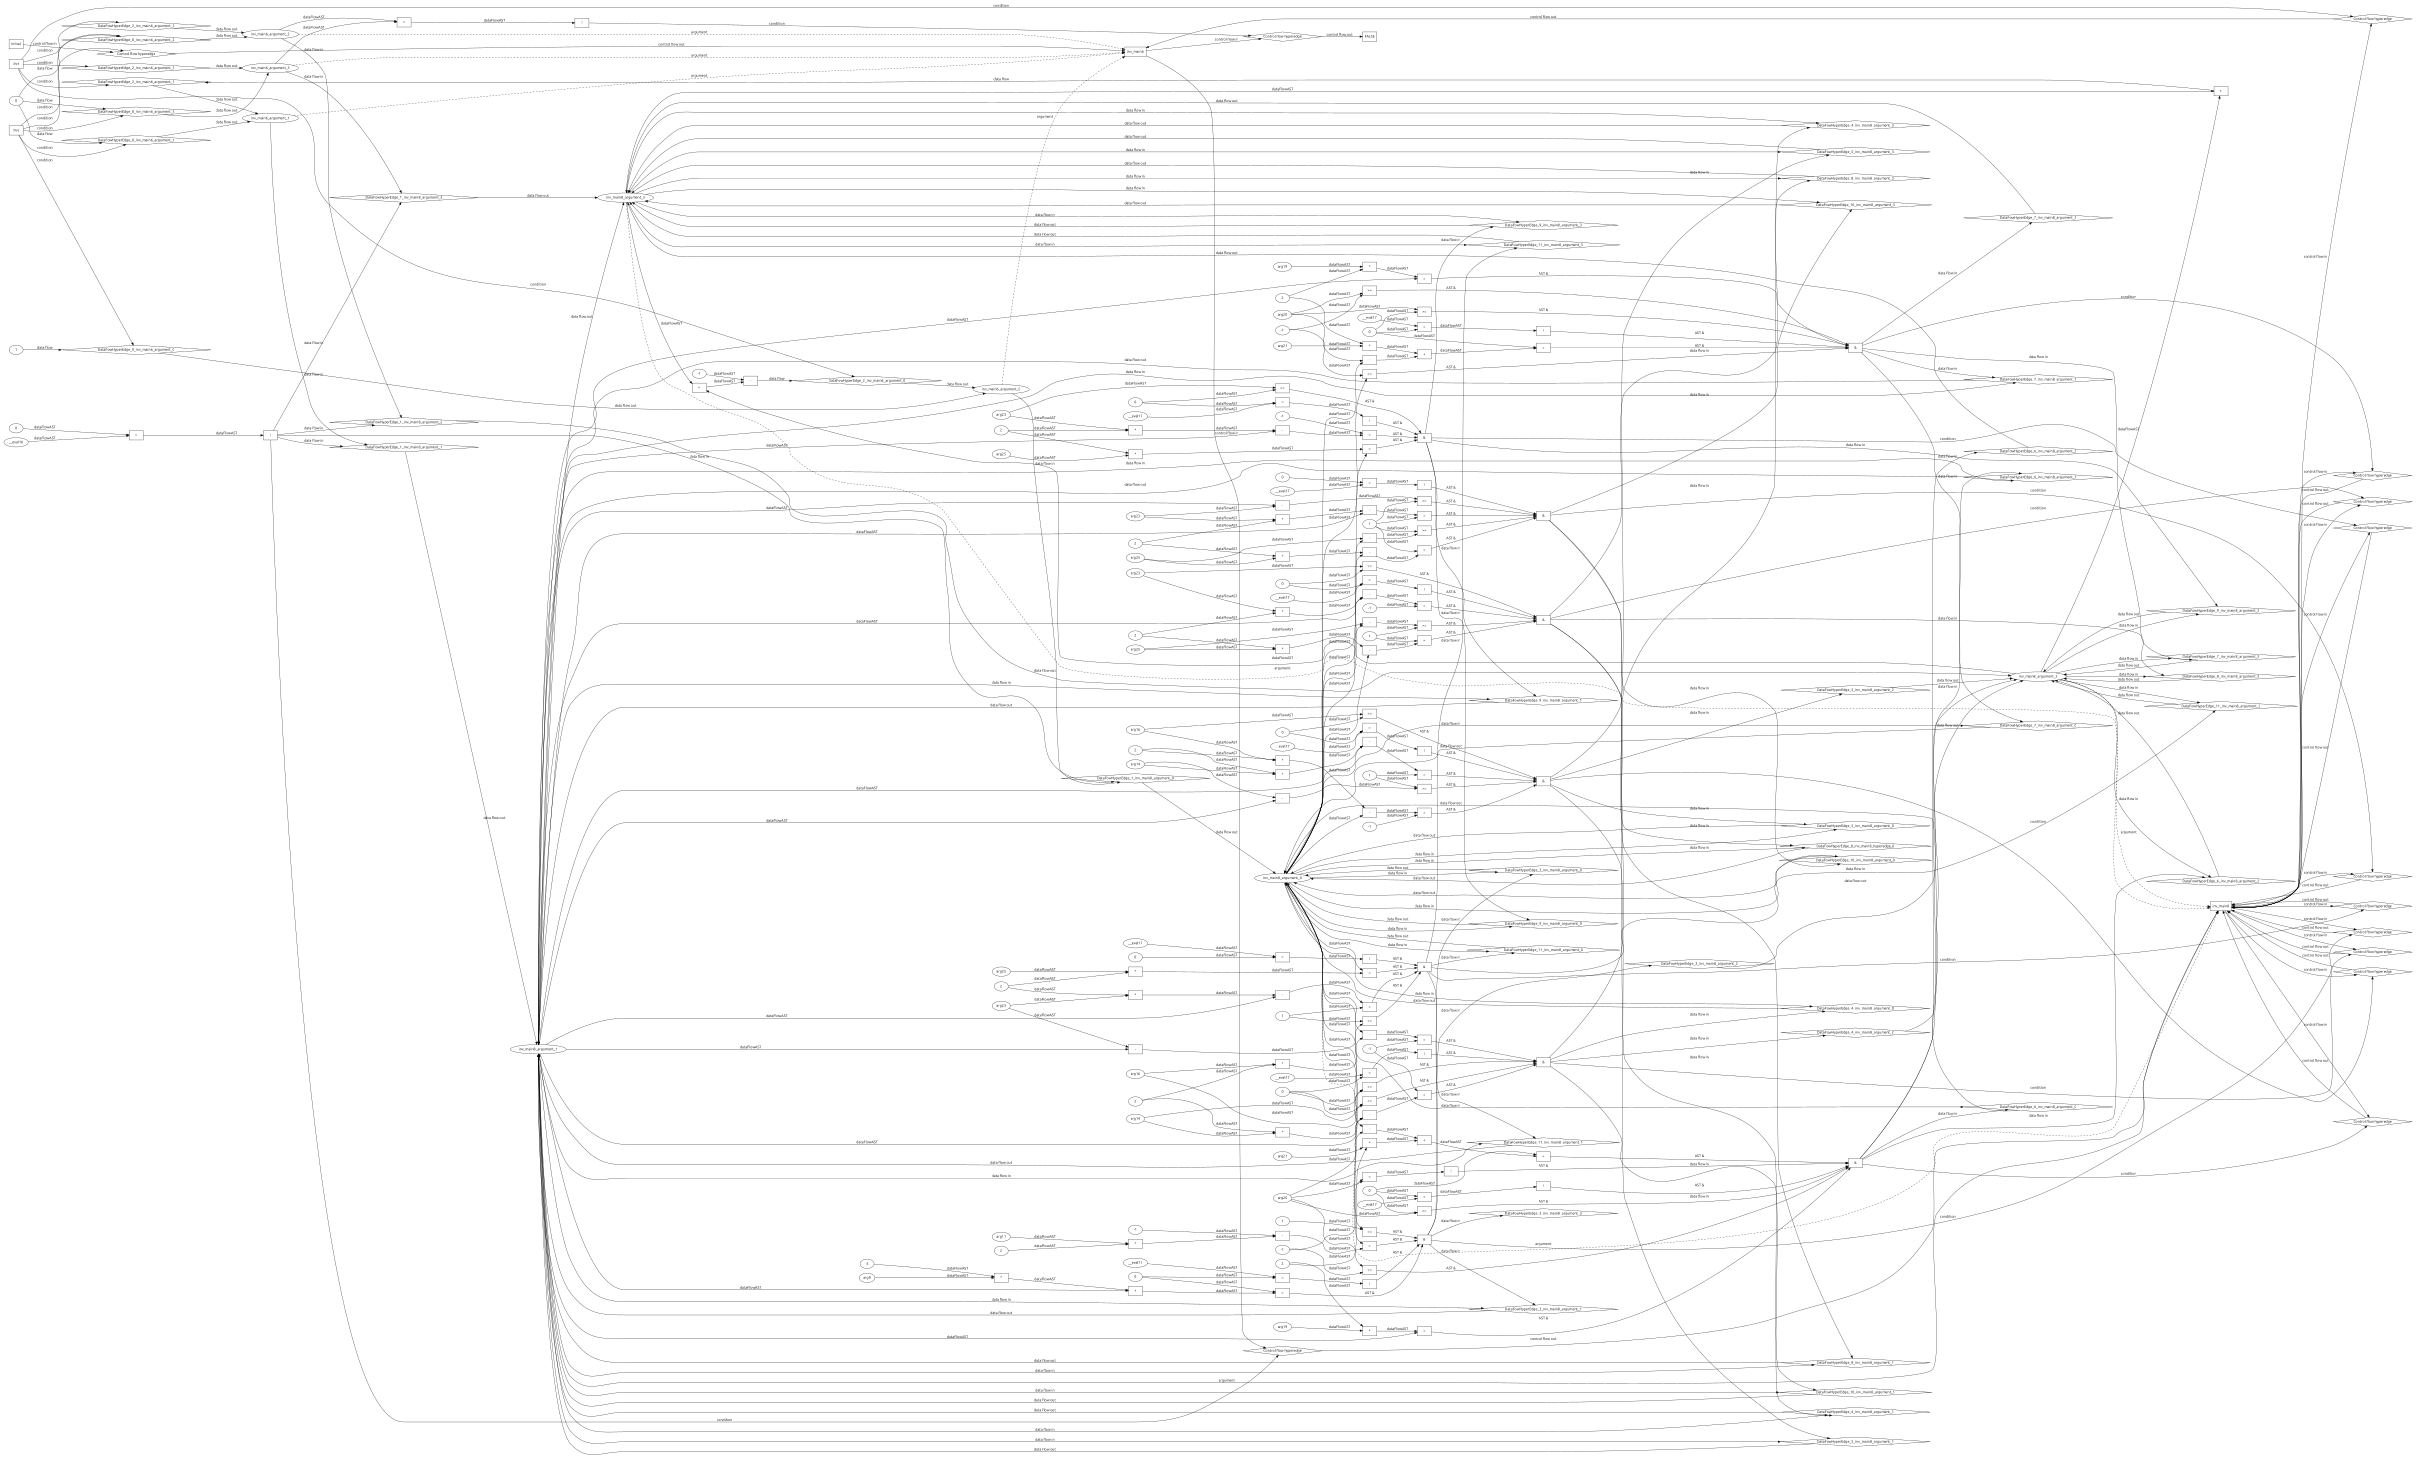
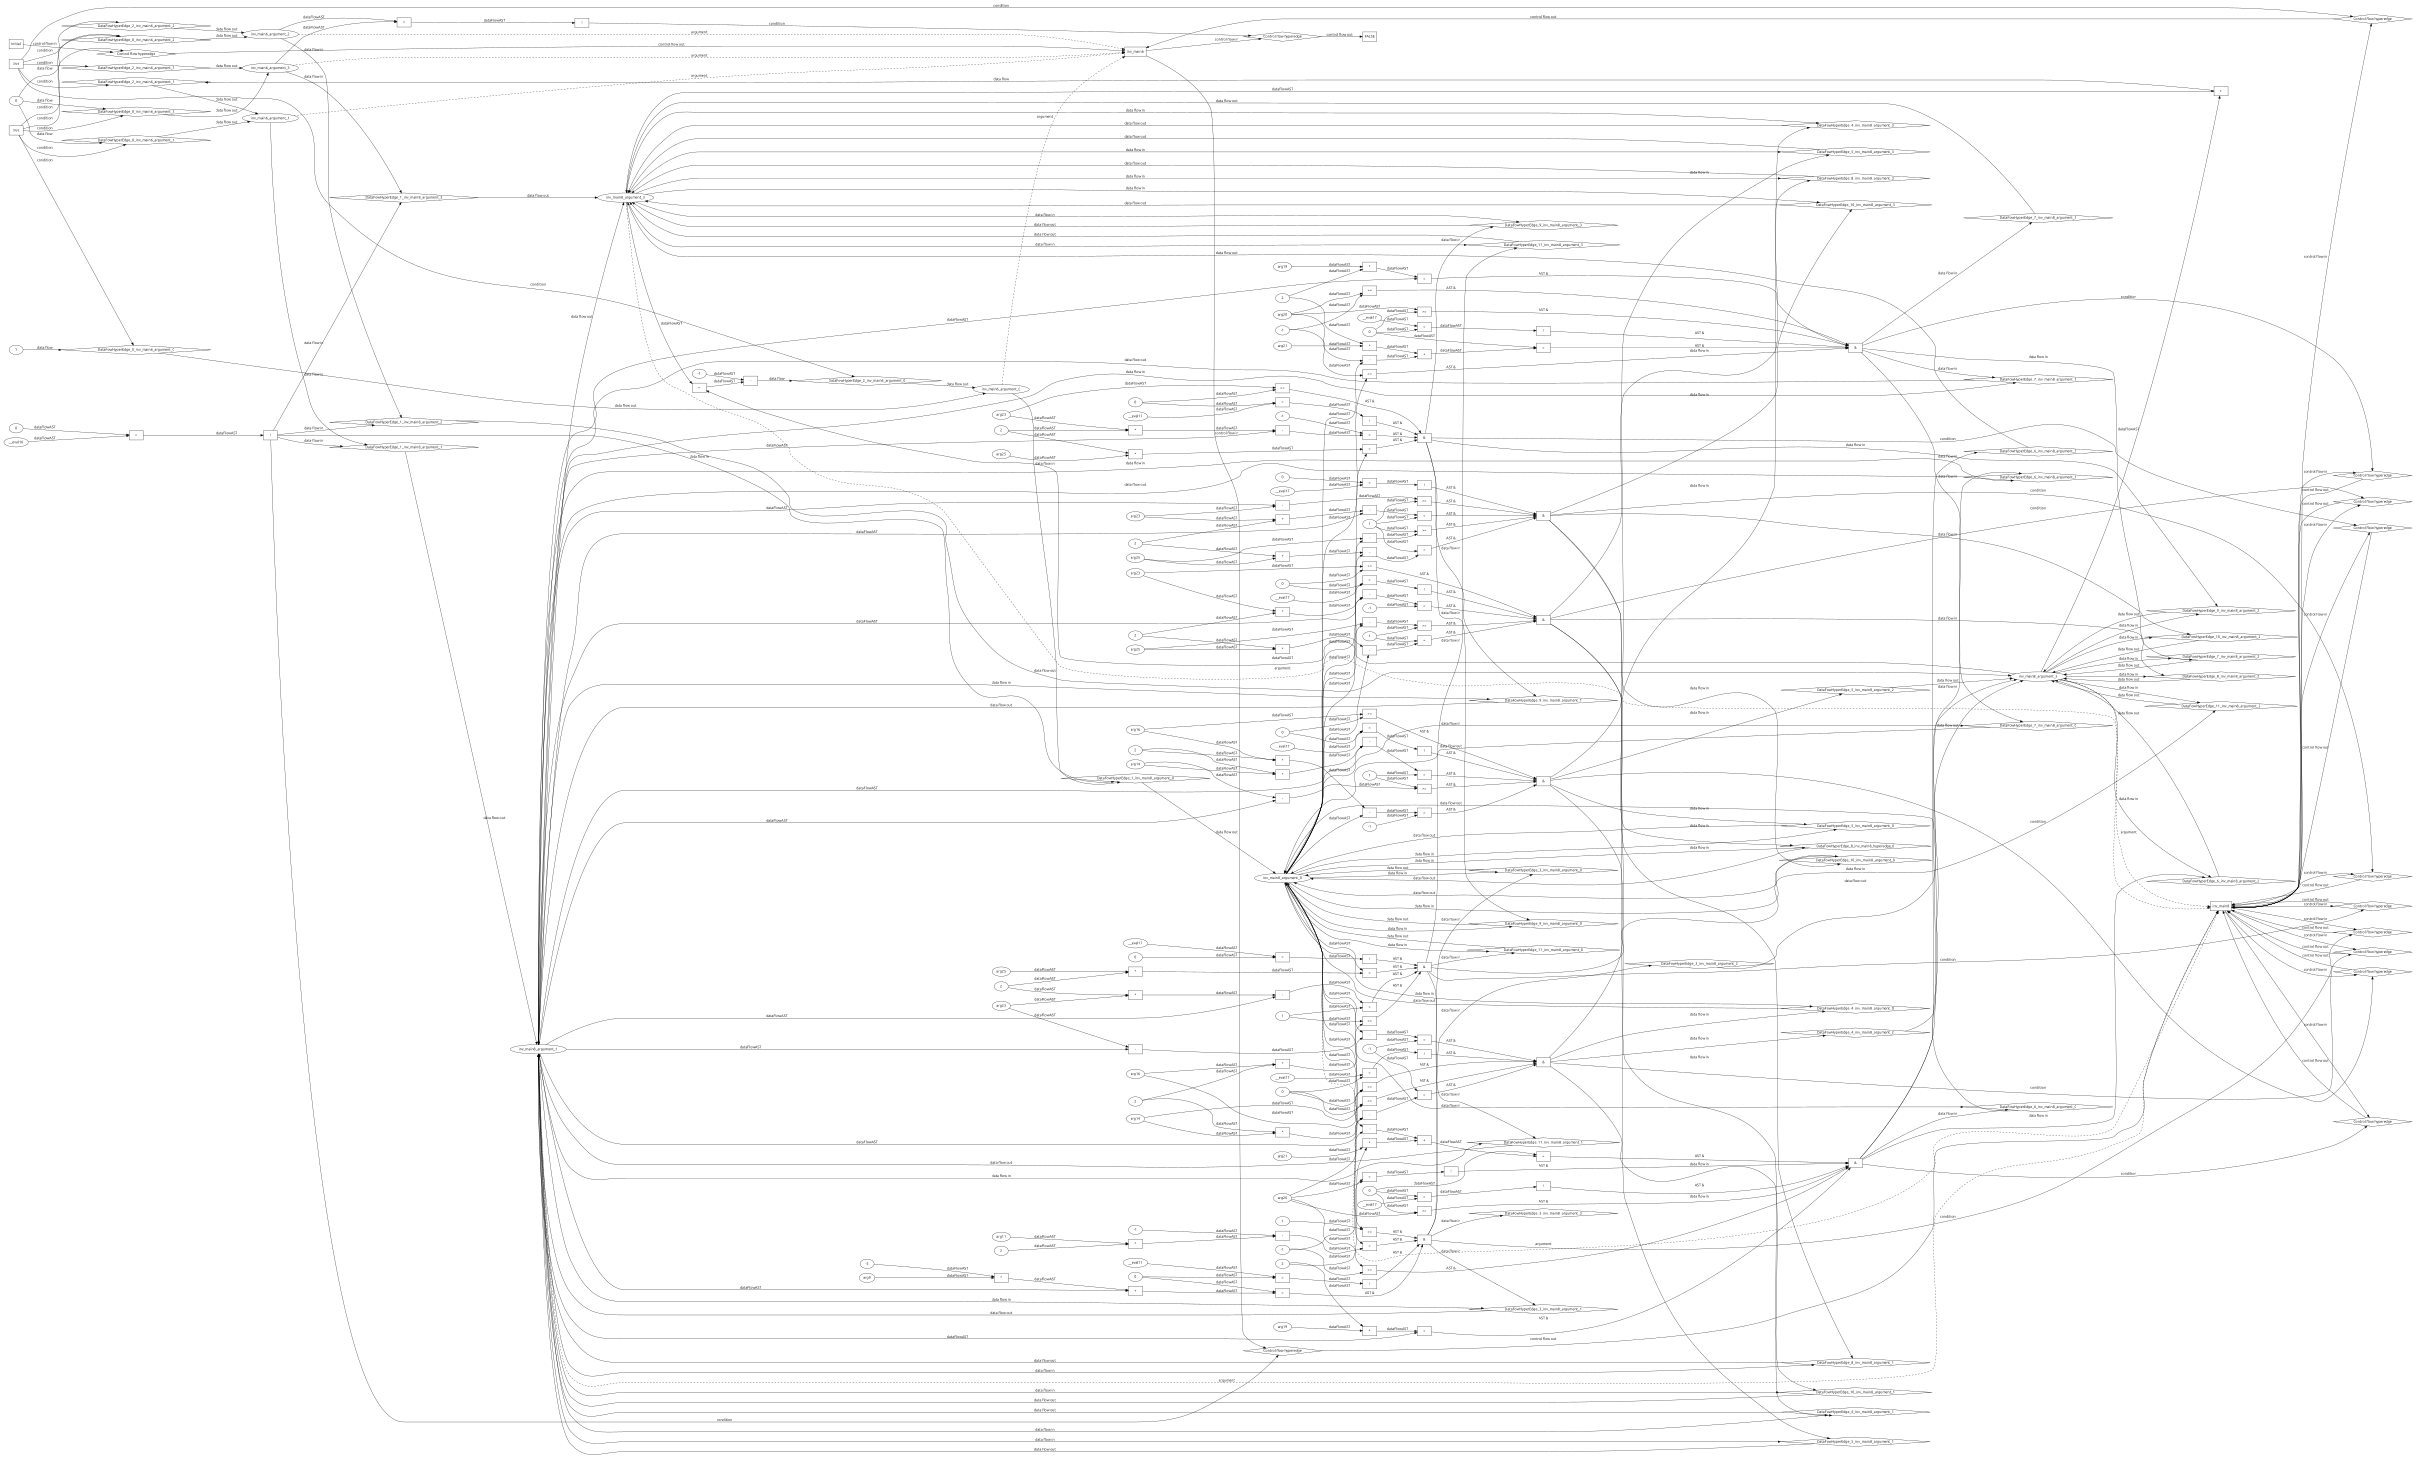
none -> (2221, 637)
(1396, 1383) -> (1396, 1383)
